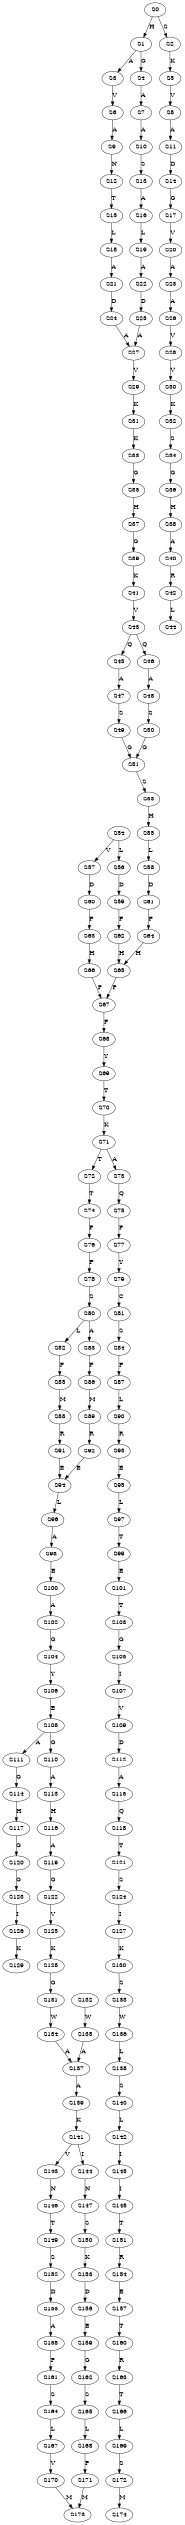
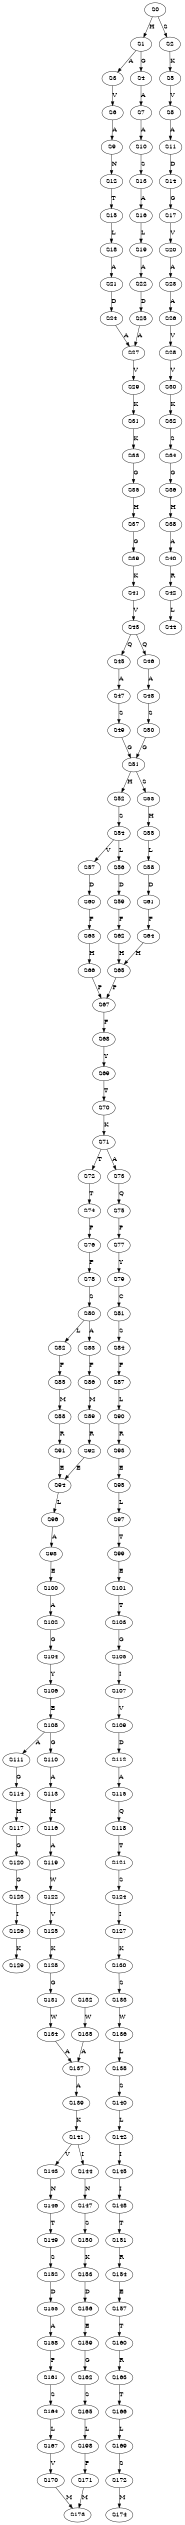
none -> (119, 799)
(53, 1880) -> (53, 1880)
(85, 2446) -> (85, 2446)
